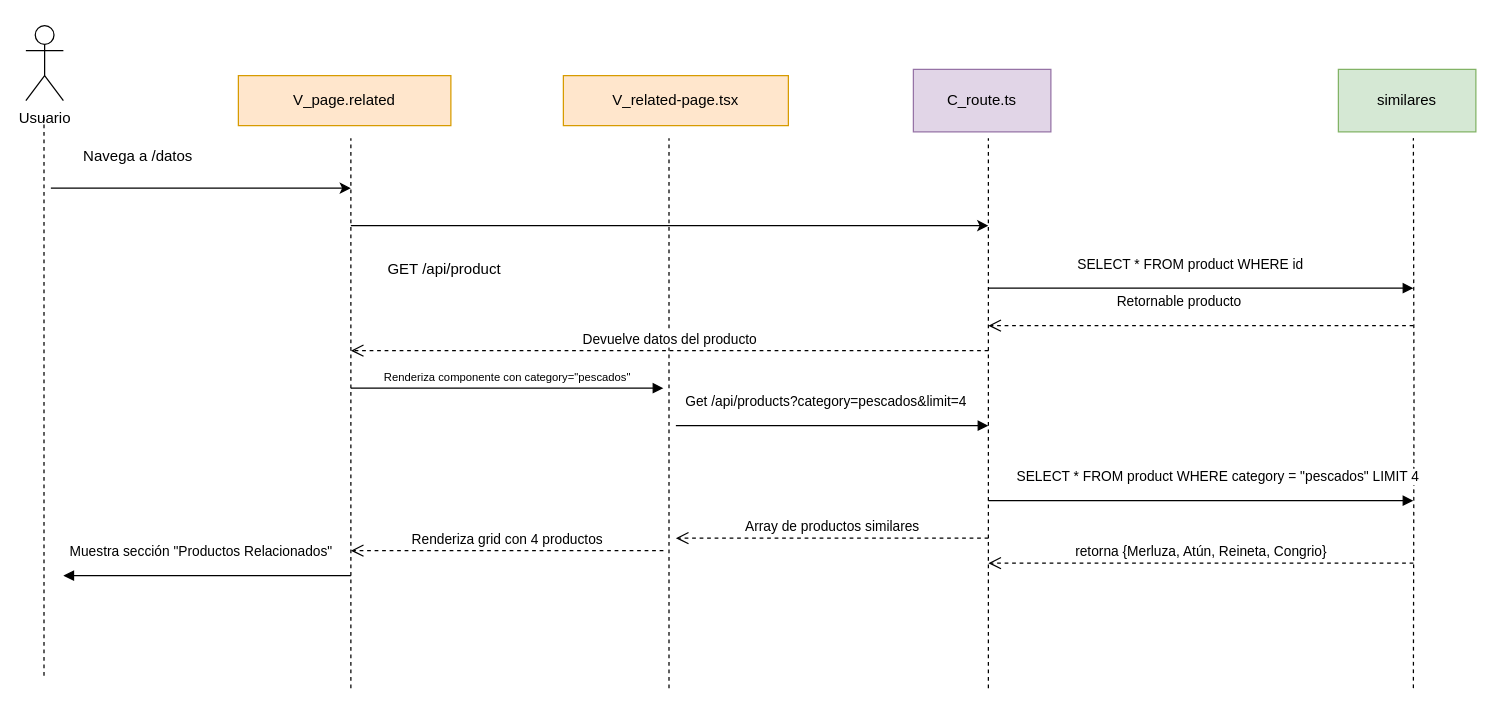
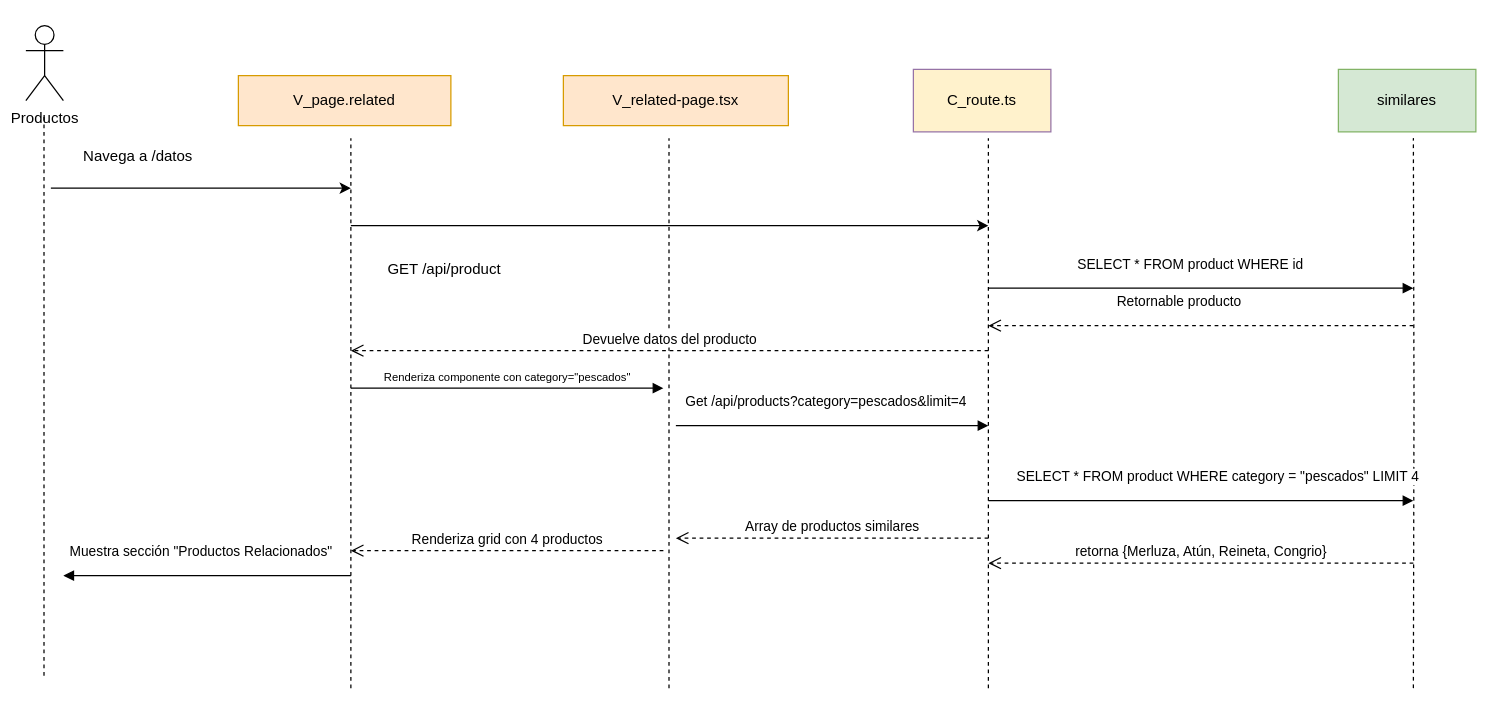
(982, 101) -> (982, 101)
(45, 118) -> (45, 118)
